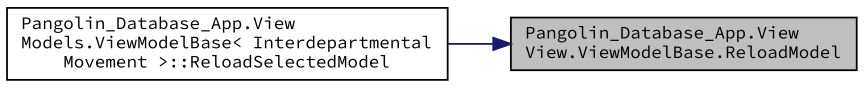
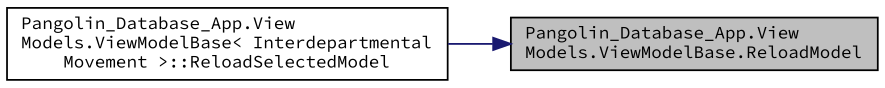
(684, 44) -> (694, 44)
